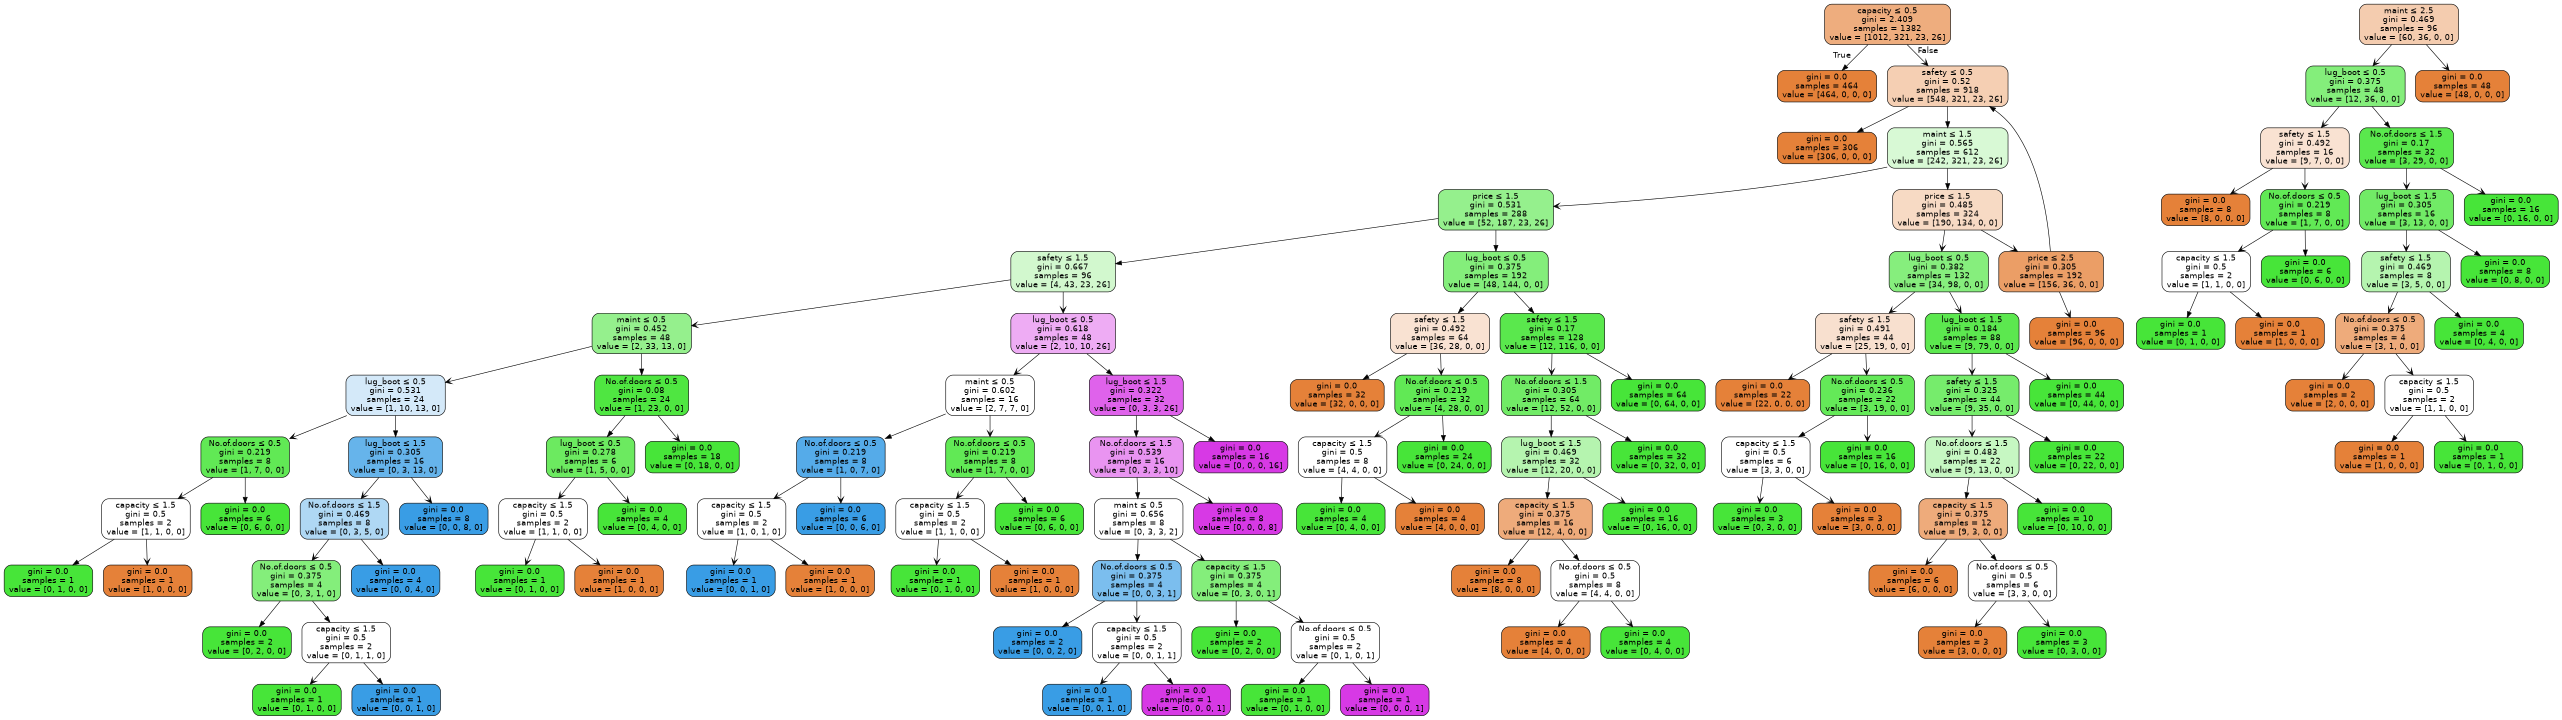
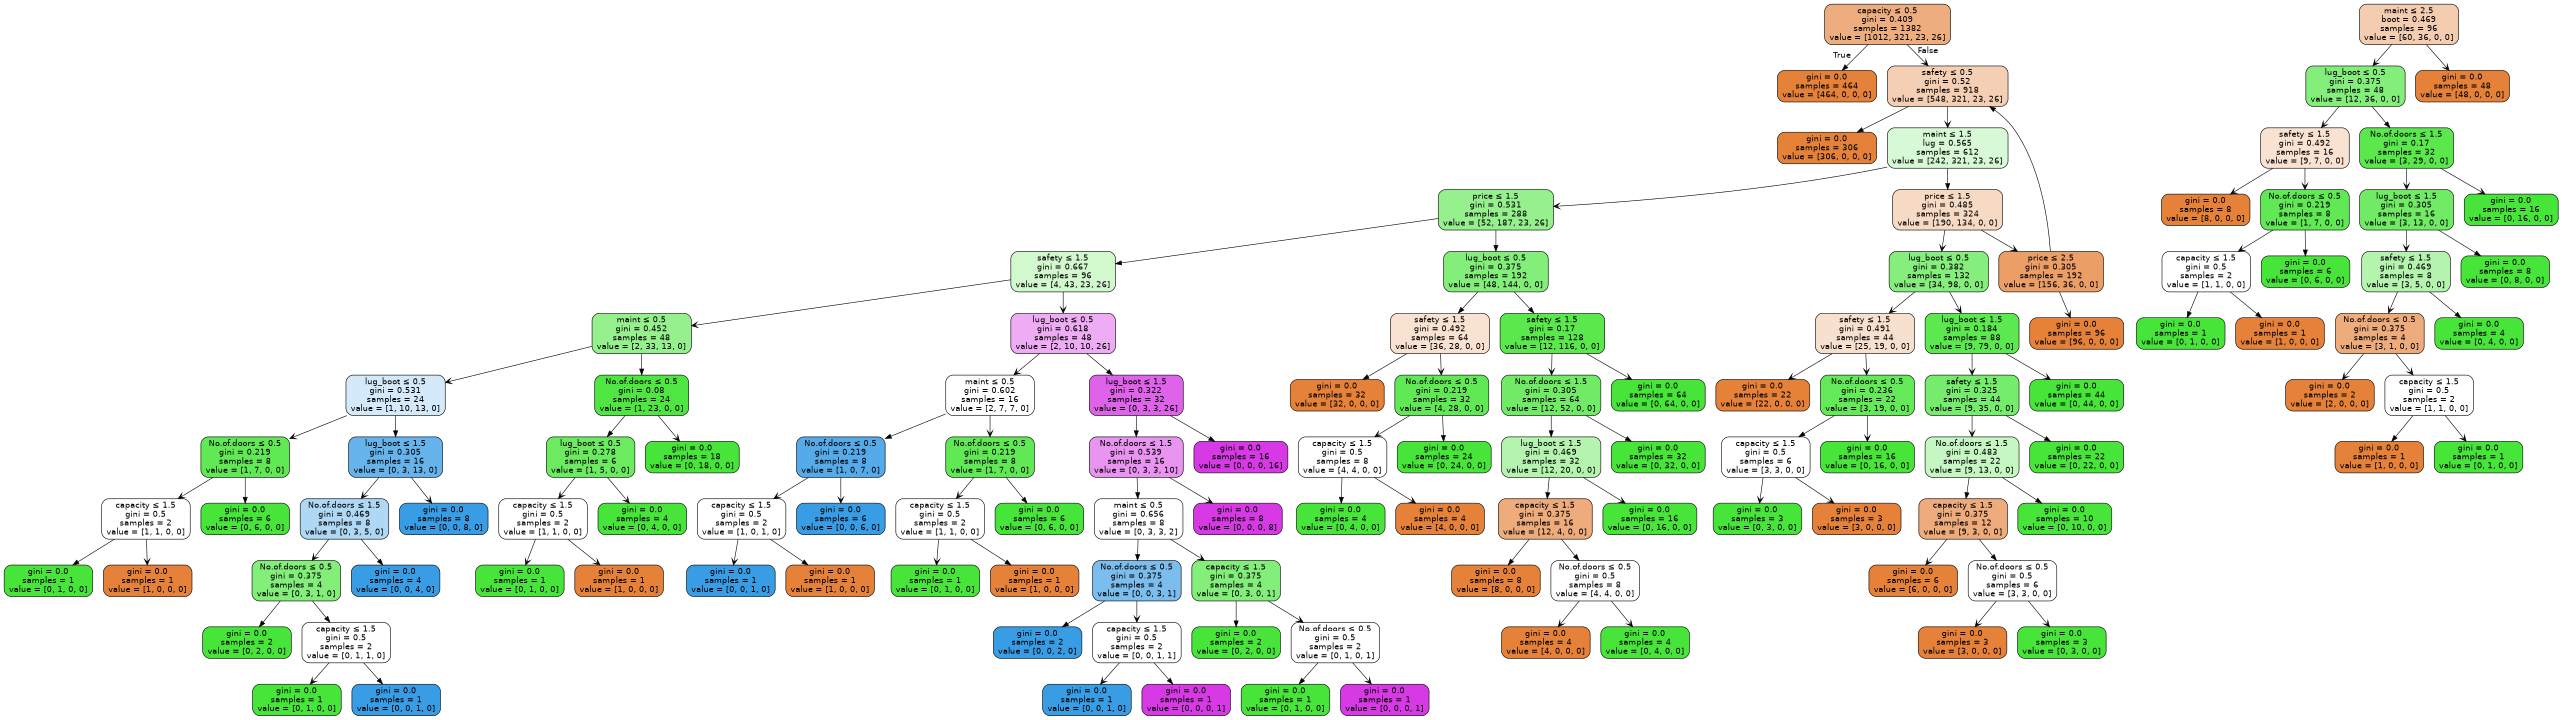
(1888, 20) -> (1888, 20)
(2409, 20) -> (2409, 20)
(1948, 114) -> (1948, 114)
(1948, 143) -> (1948, 143)
